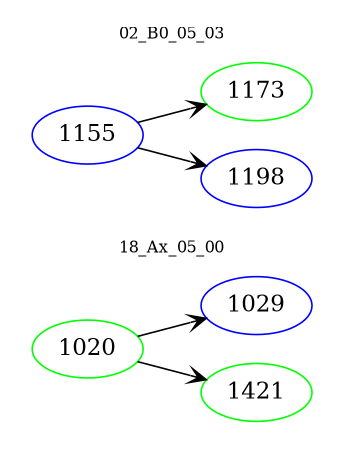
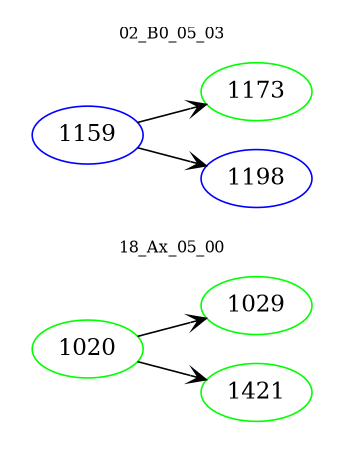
(88, 135) -> (88, 135)
(257, 306) -> (257, 306)
